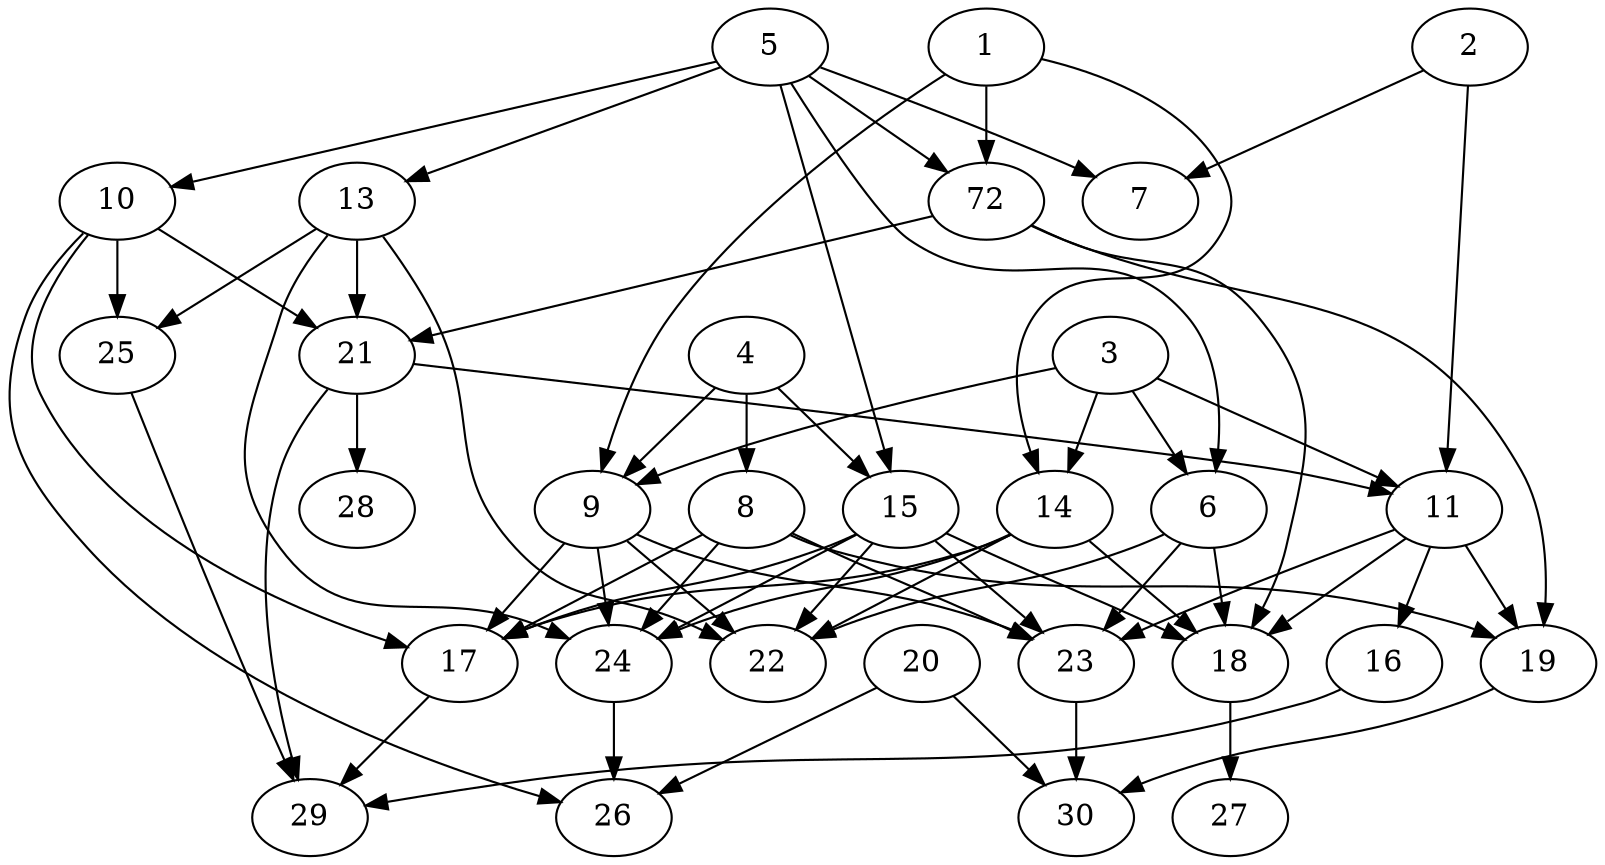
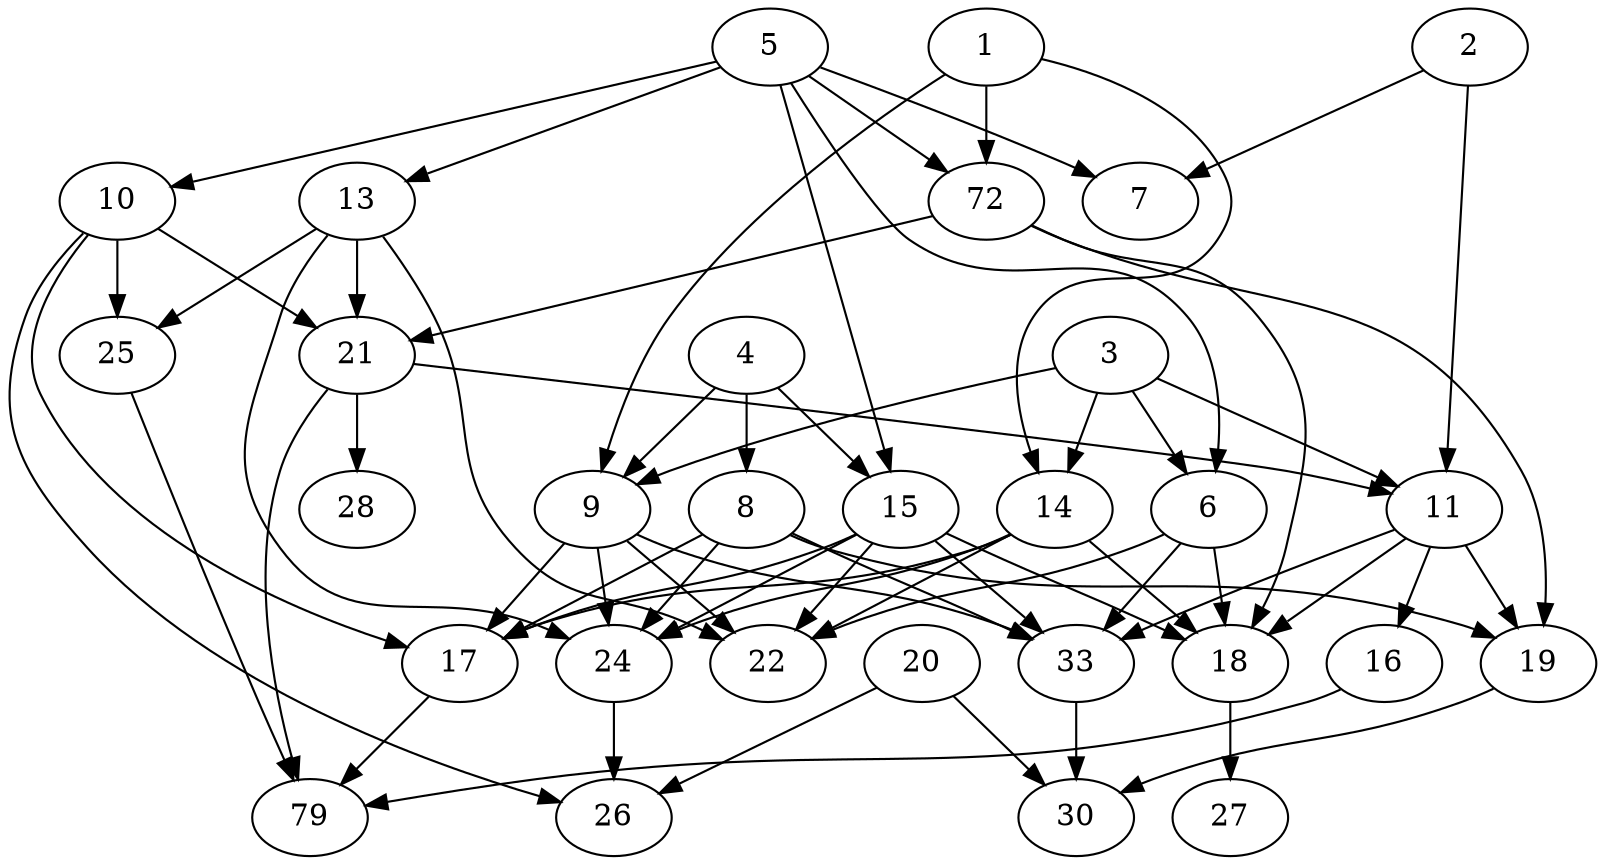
(1076, 663) -> (1076, 663)
(310, 818) -> (310, 818)
